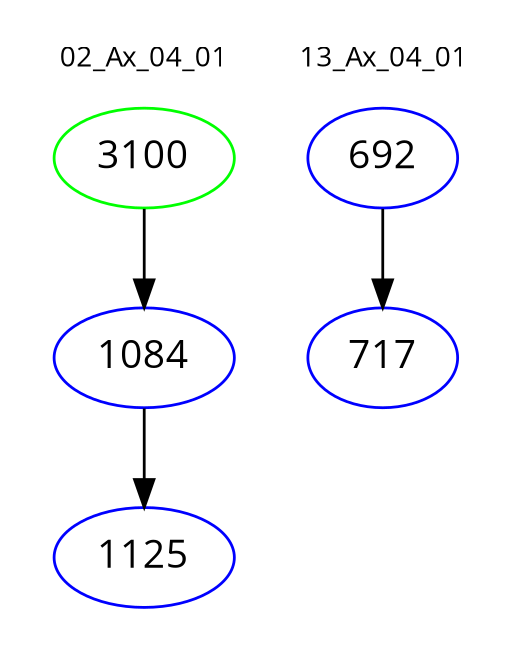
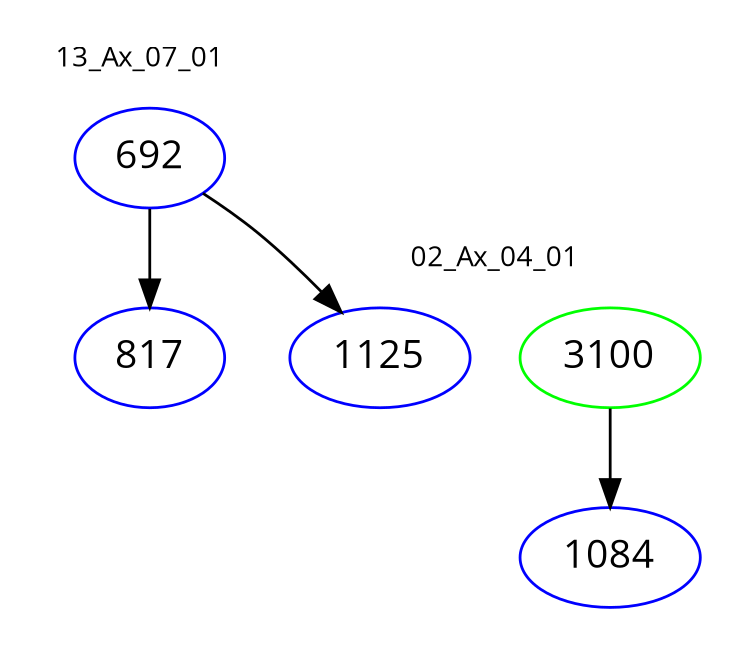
(384, 60) -> (140, 60)
(383, 358) -> (150, 358)
(144, 444) -> (288, 259)
